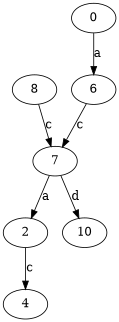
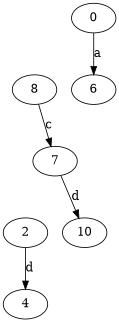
(76, 122) -> none
(42, 193) -> none
(30, 268) -> (30, 268)
